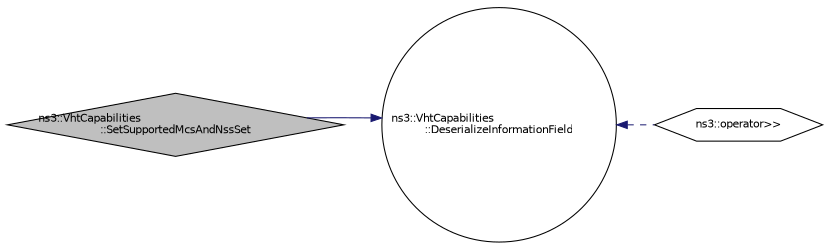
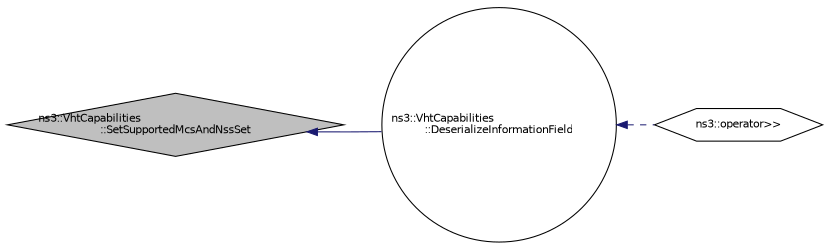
(339, 118) -> (350, 132)
